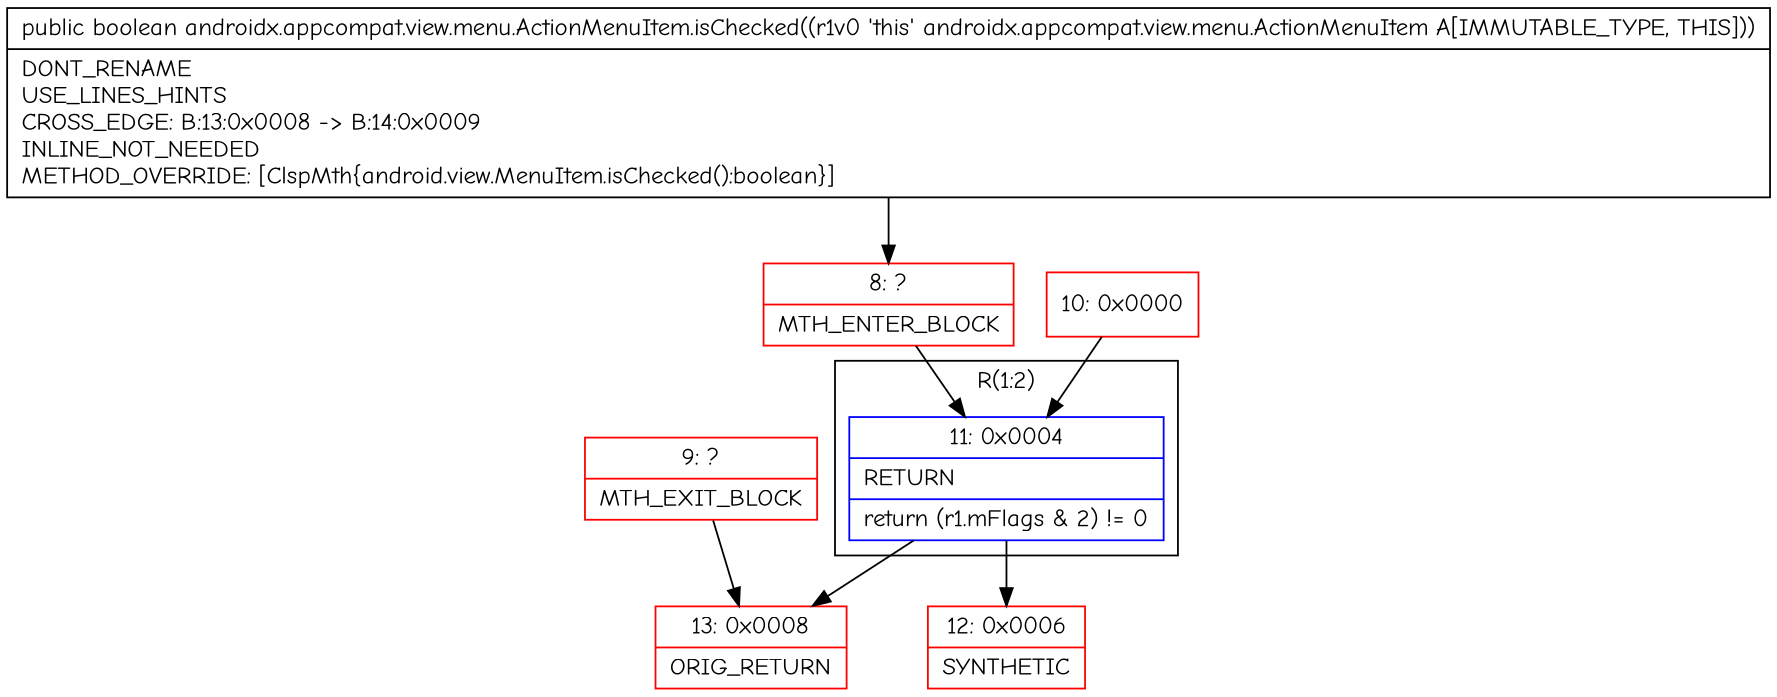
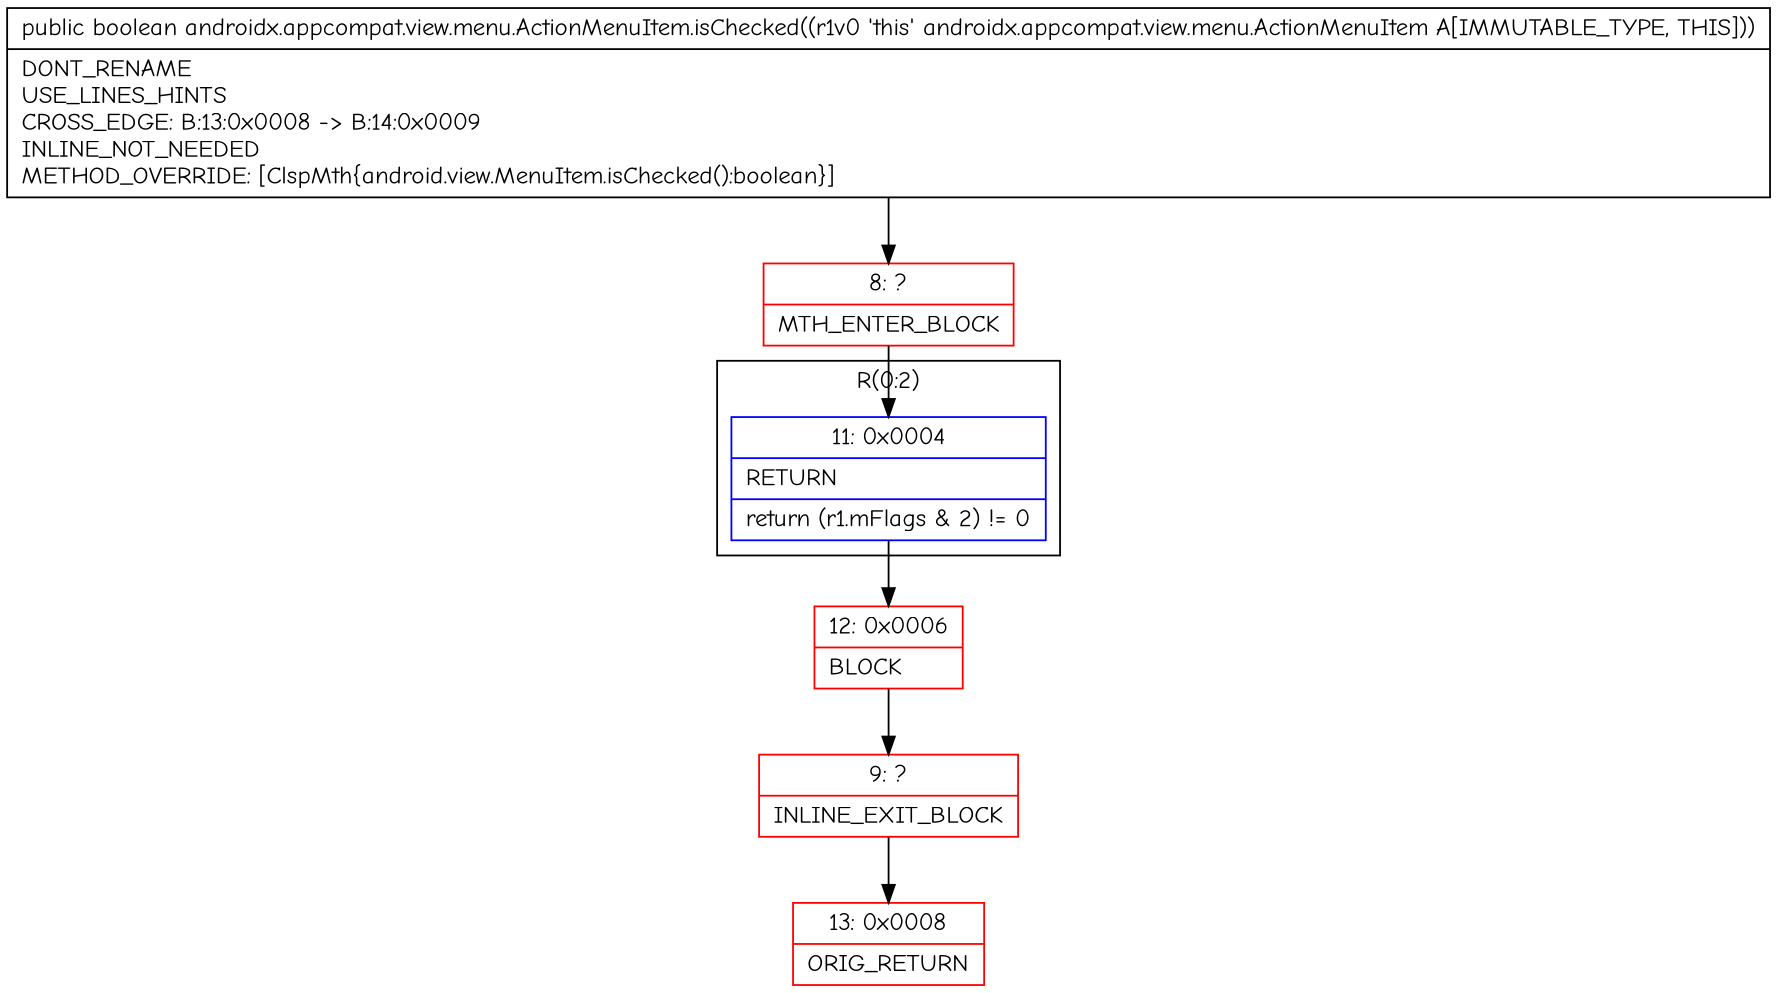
(1123, 305) -> none
(1006, 381) -> (889, 381)
(701, 498) -> (889, 815)
(871, 568) -> none
(1006, 667) -> (865, 667)
none -> (889, 713)
